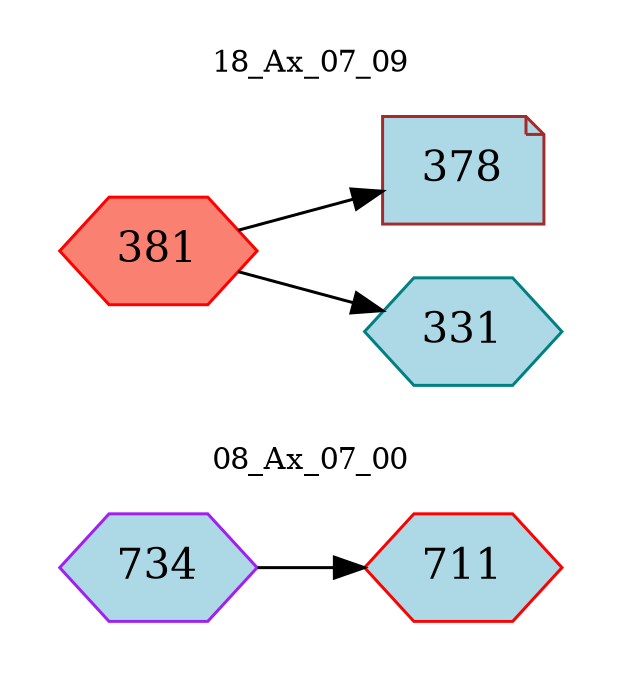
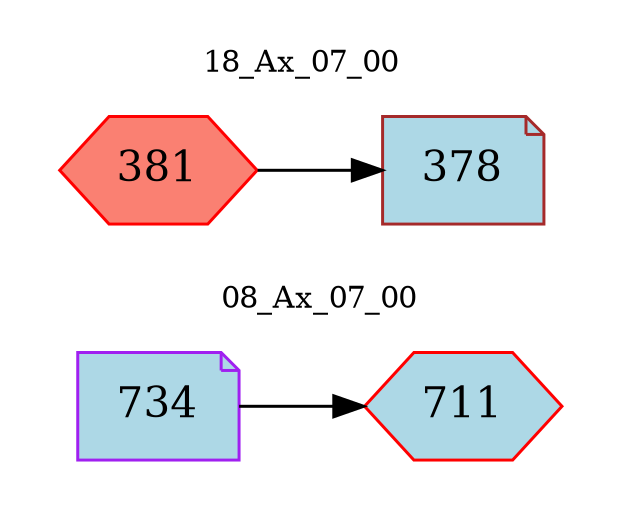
(311, 64) -> (302, 64)
(463, 332) -> none
(158, 568) -> (158, 406)
